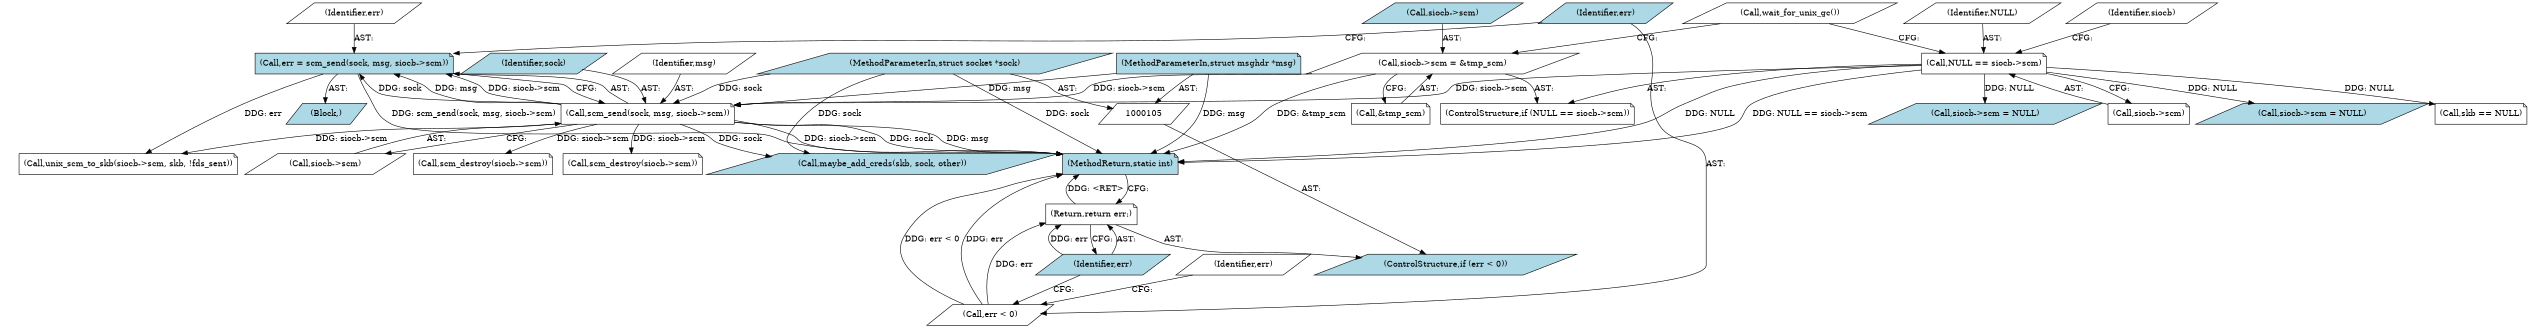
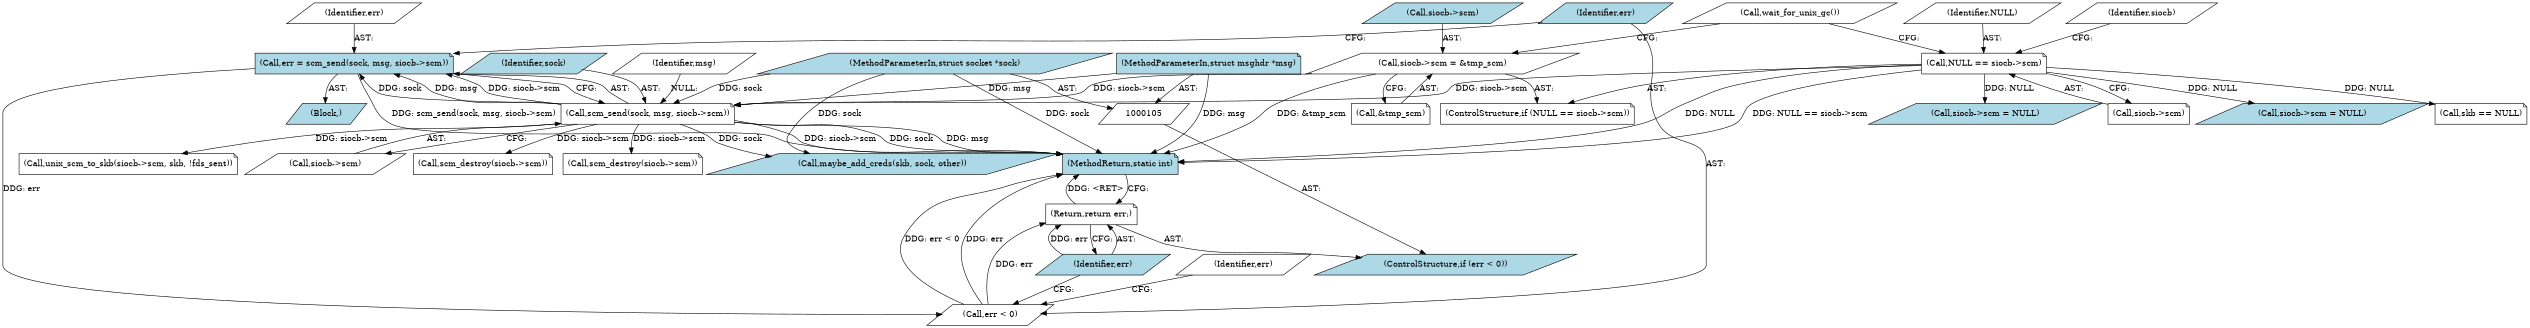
(686, 89) -> (686, 89)
(235, 108) -> (261, 302)
